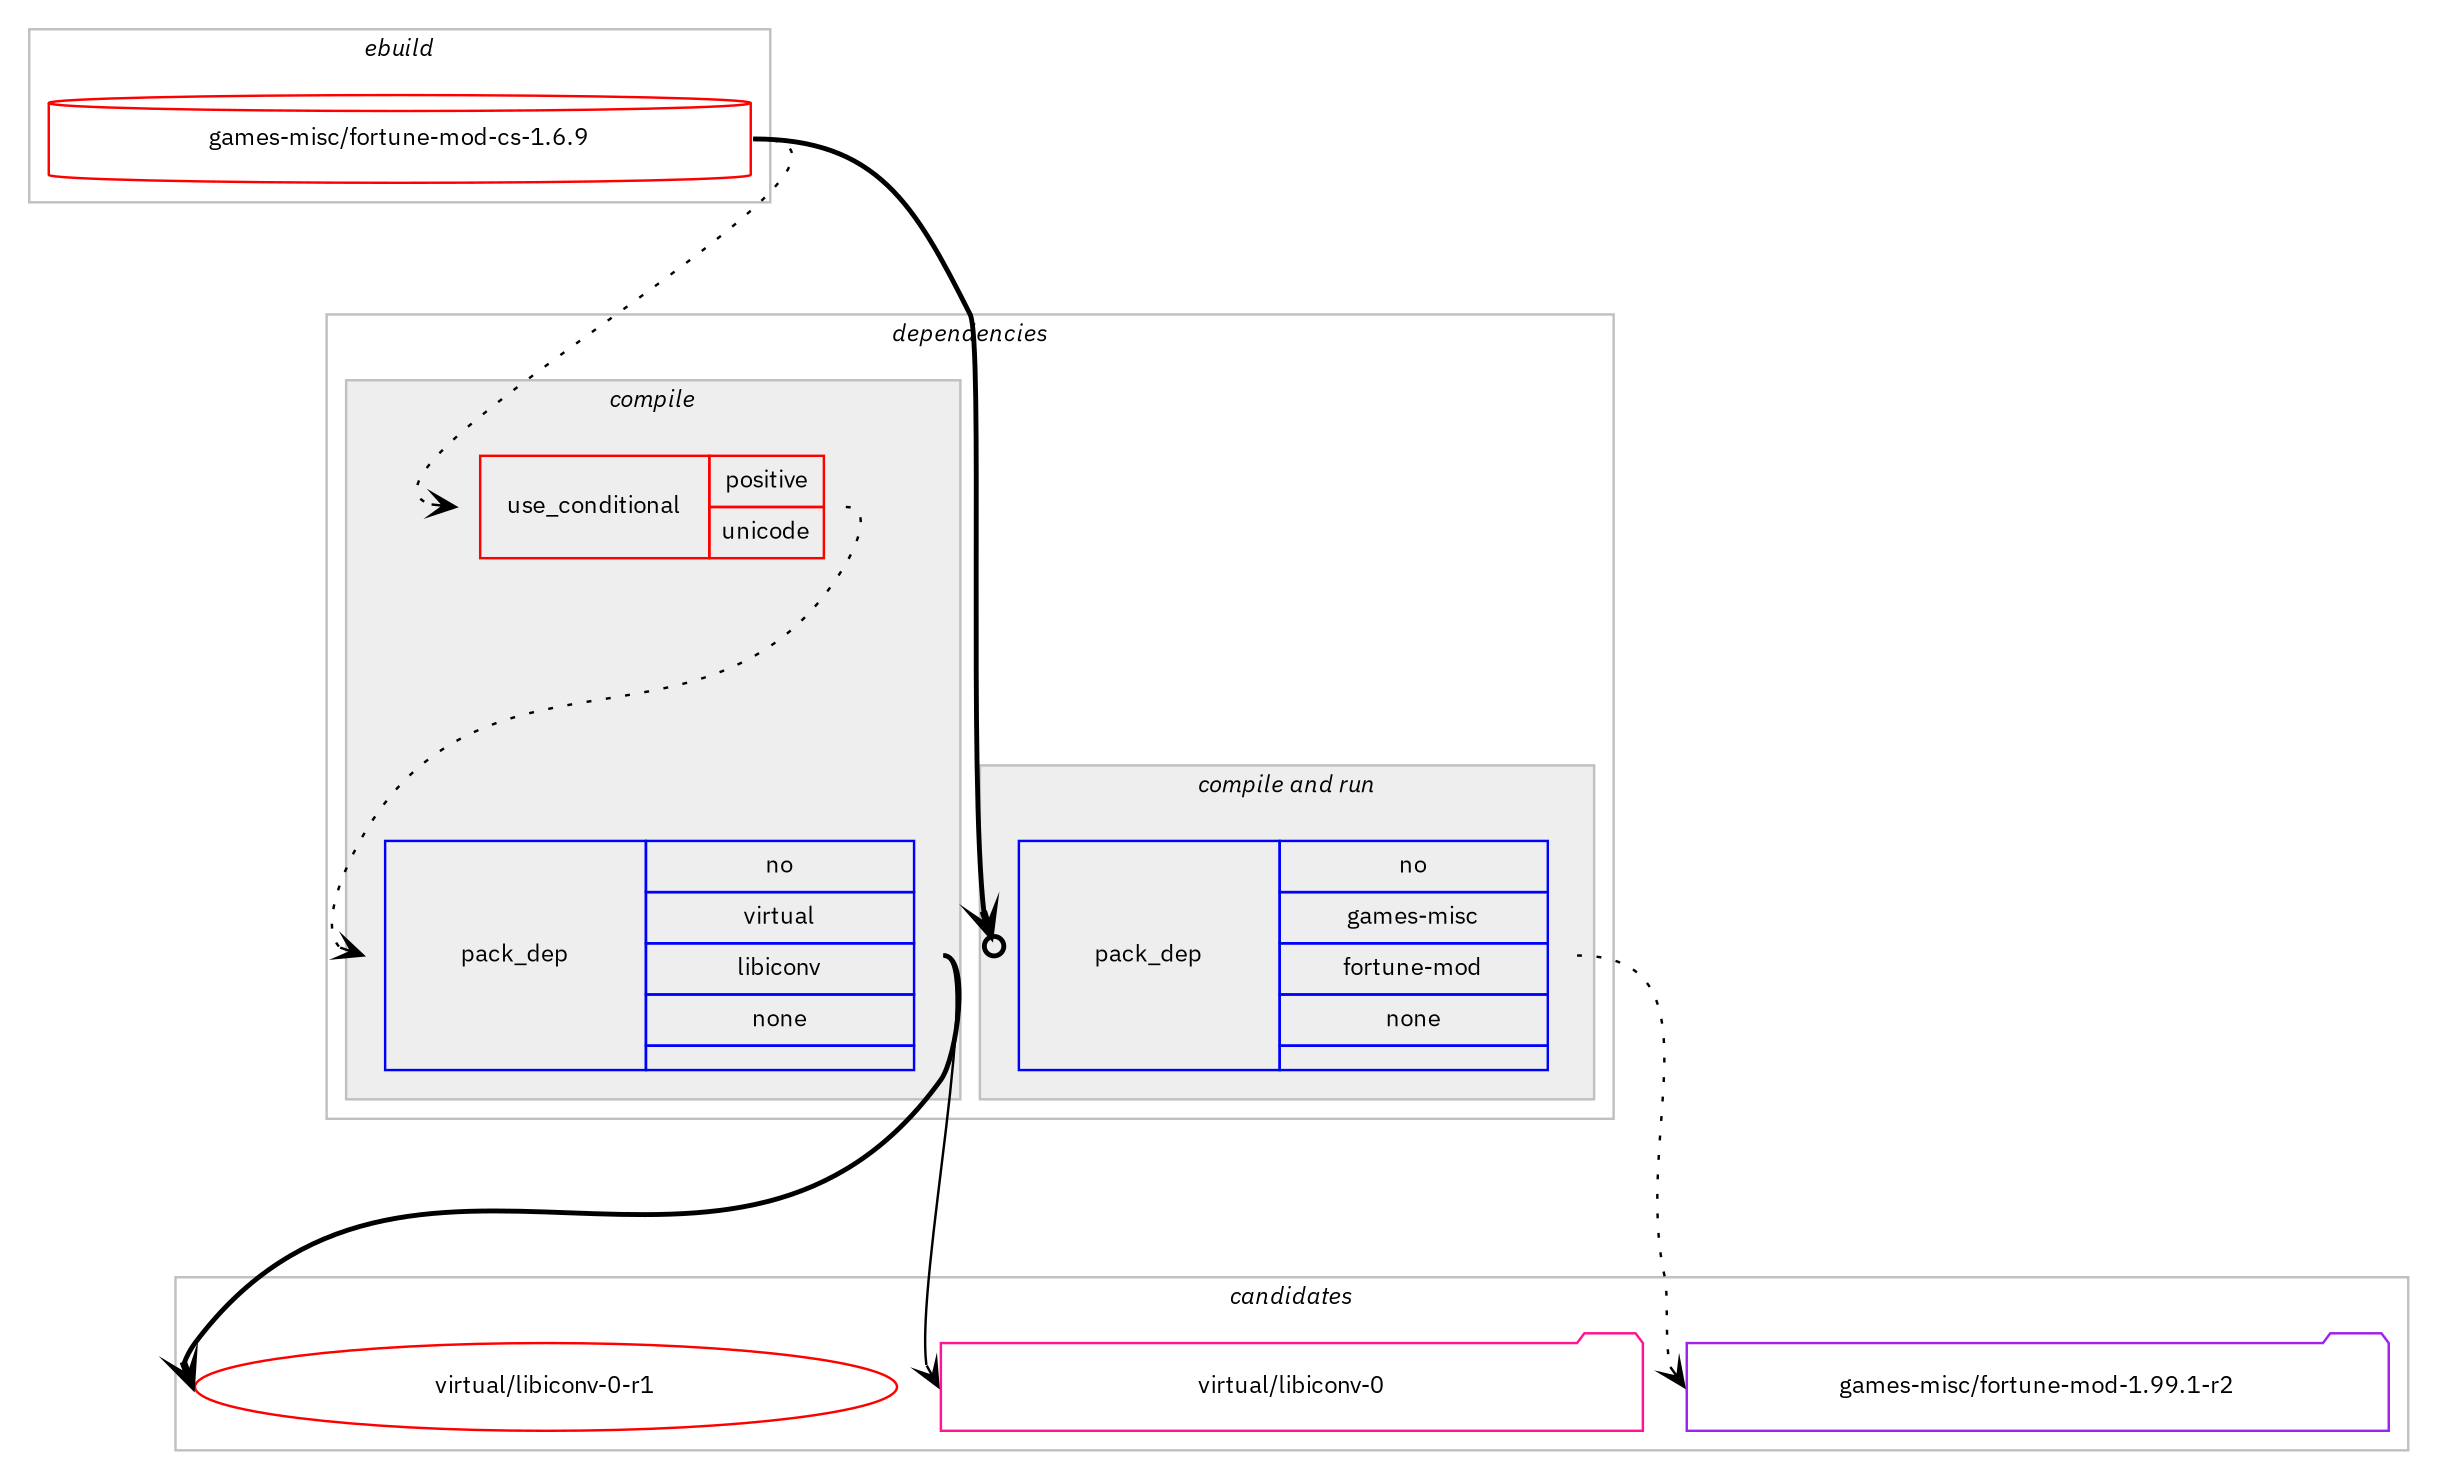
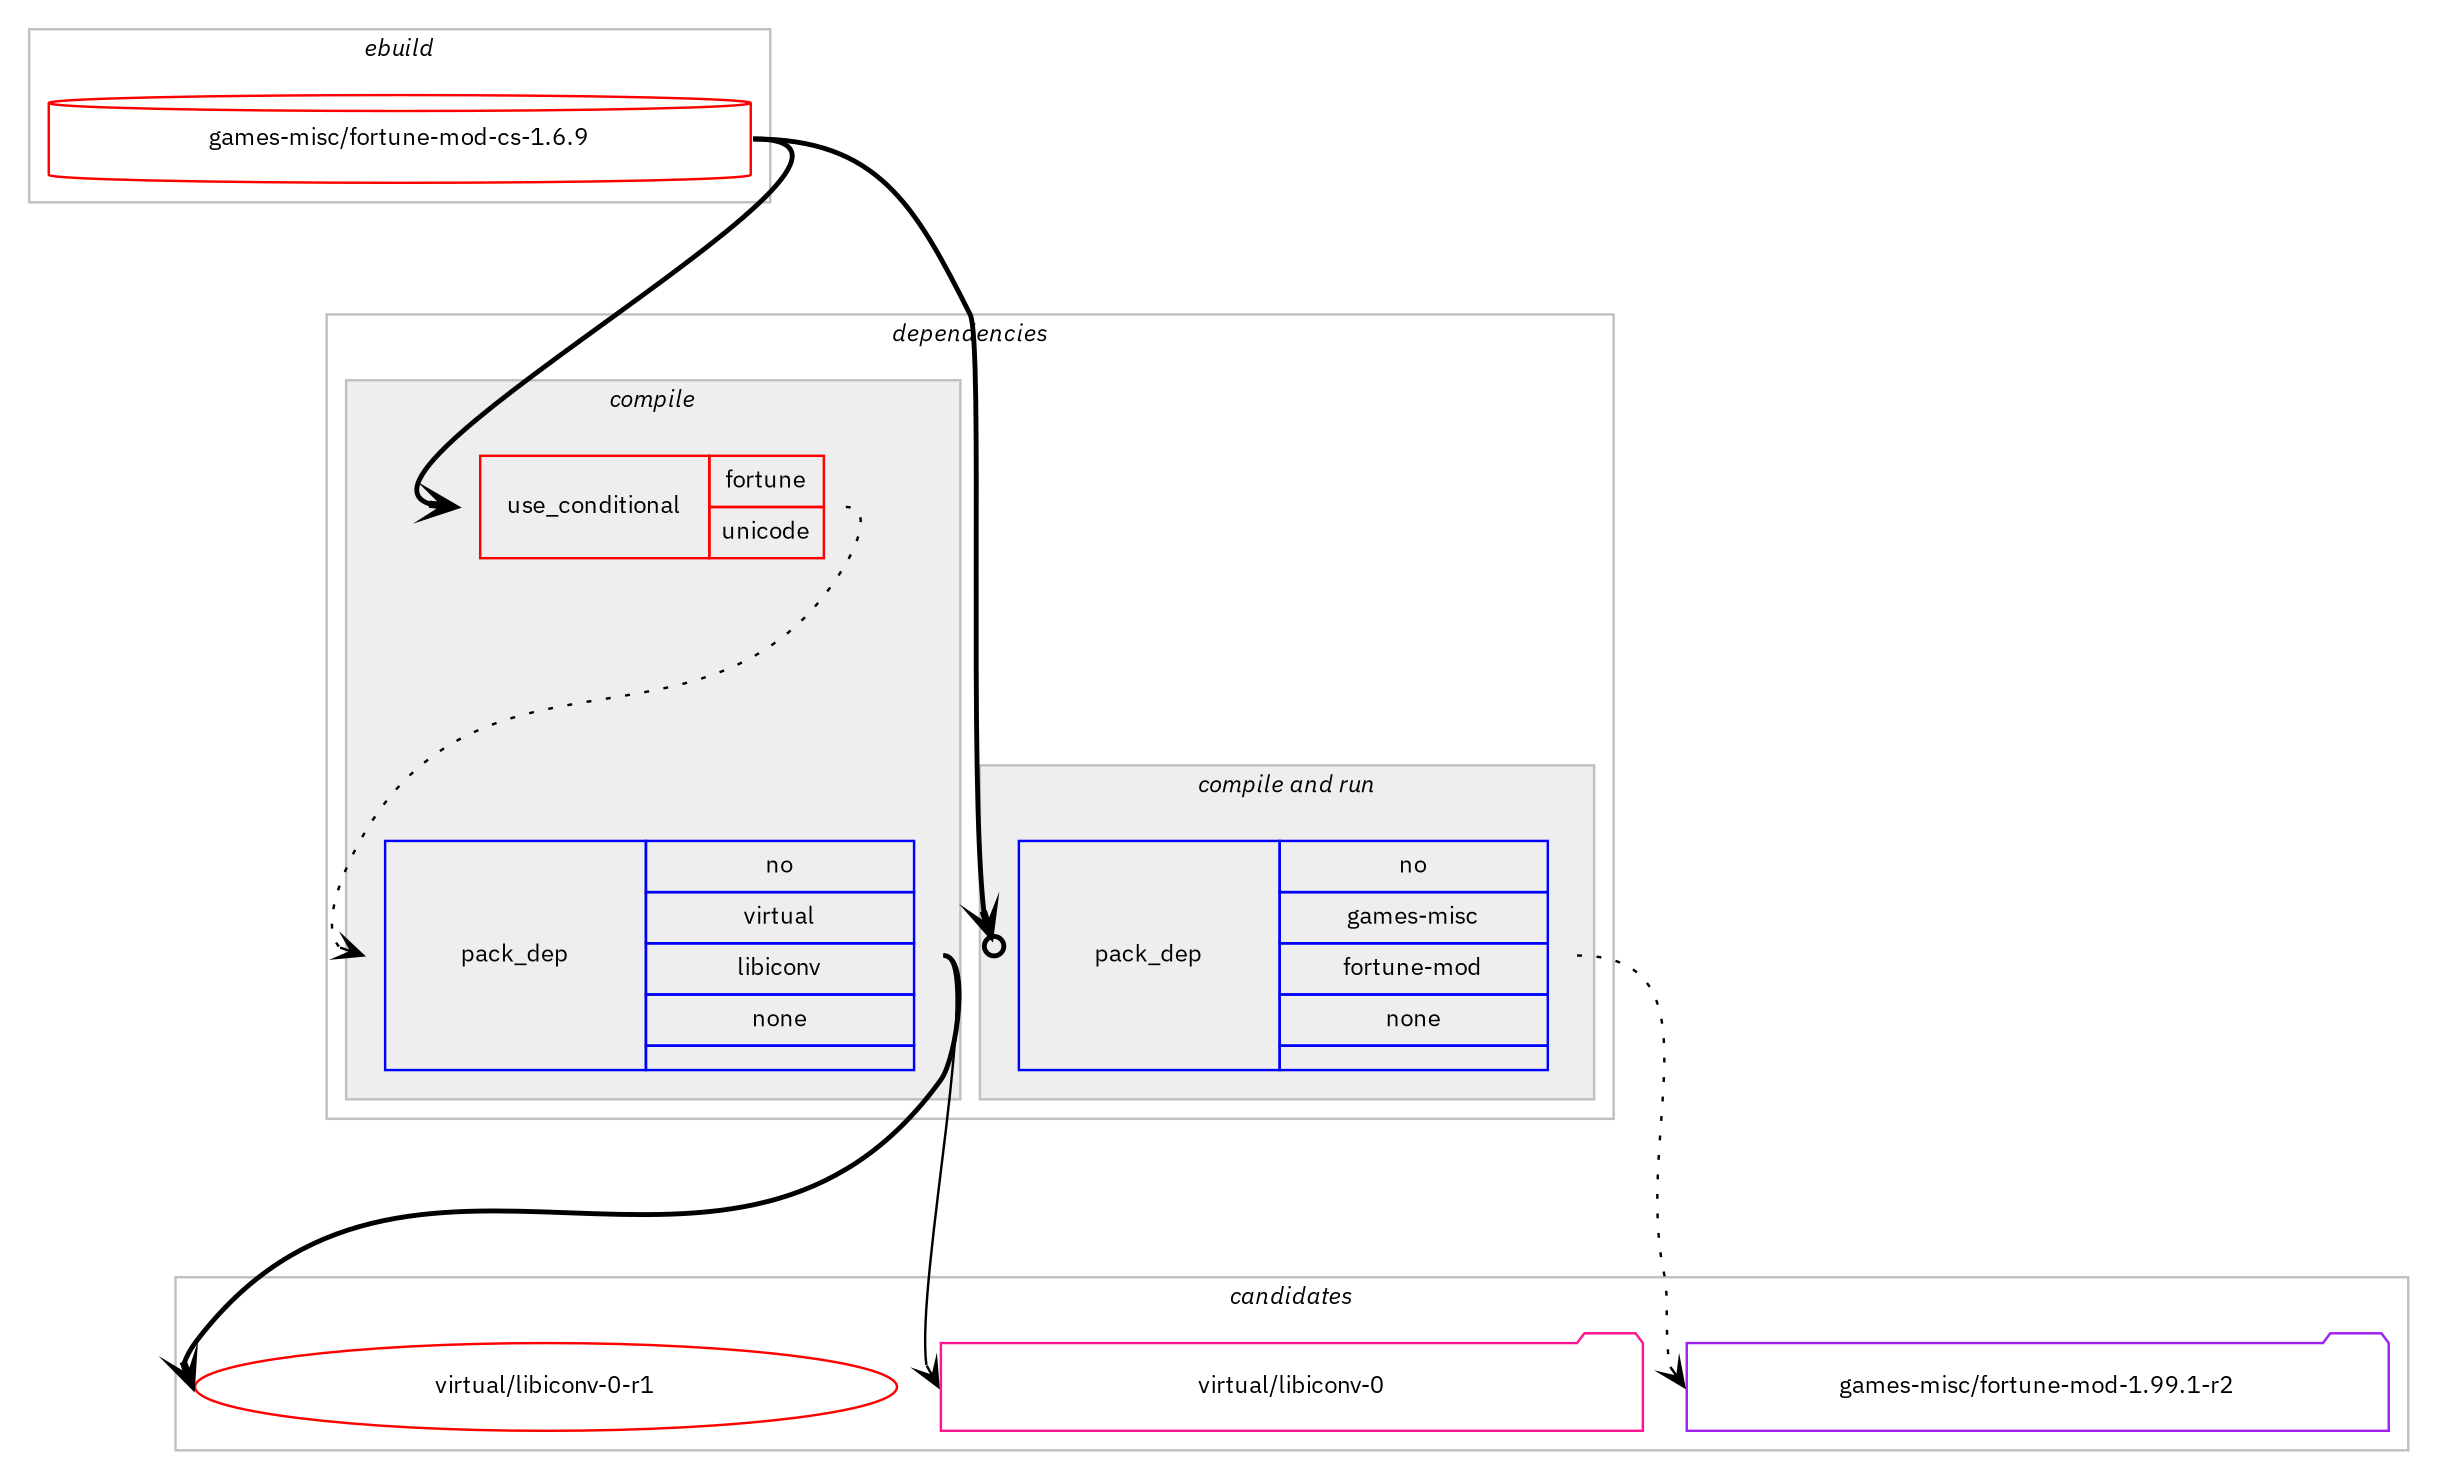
(638, 298) -> (638, 298)
(767, 480) -> (767, 480)
